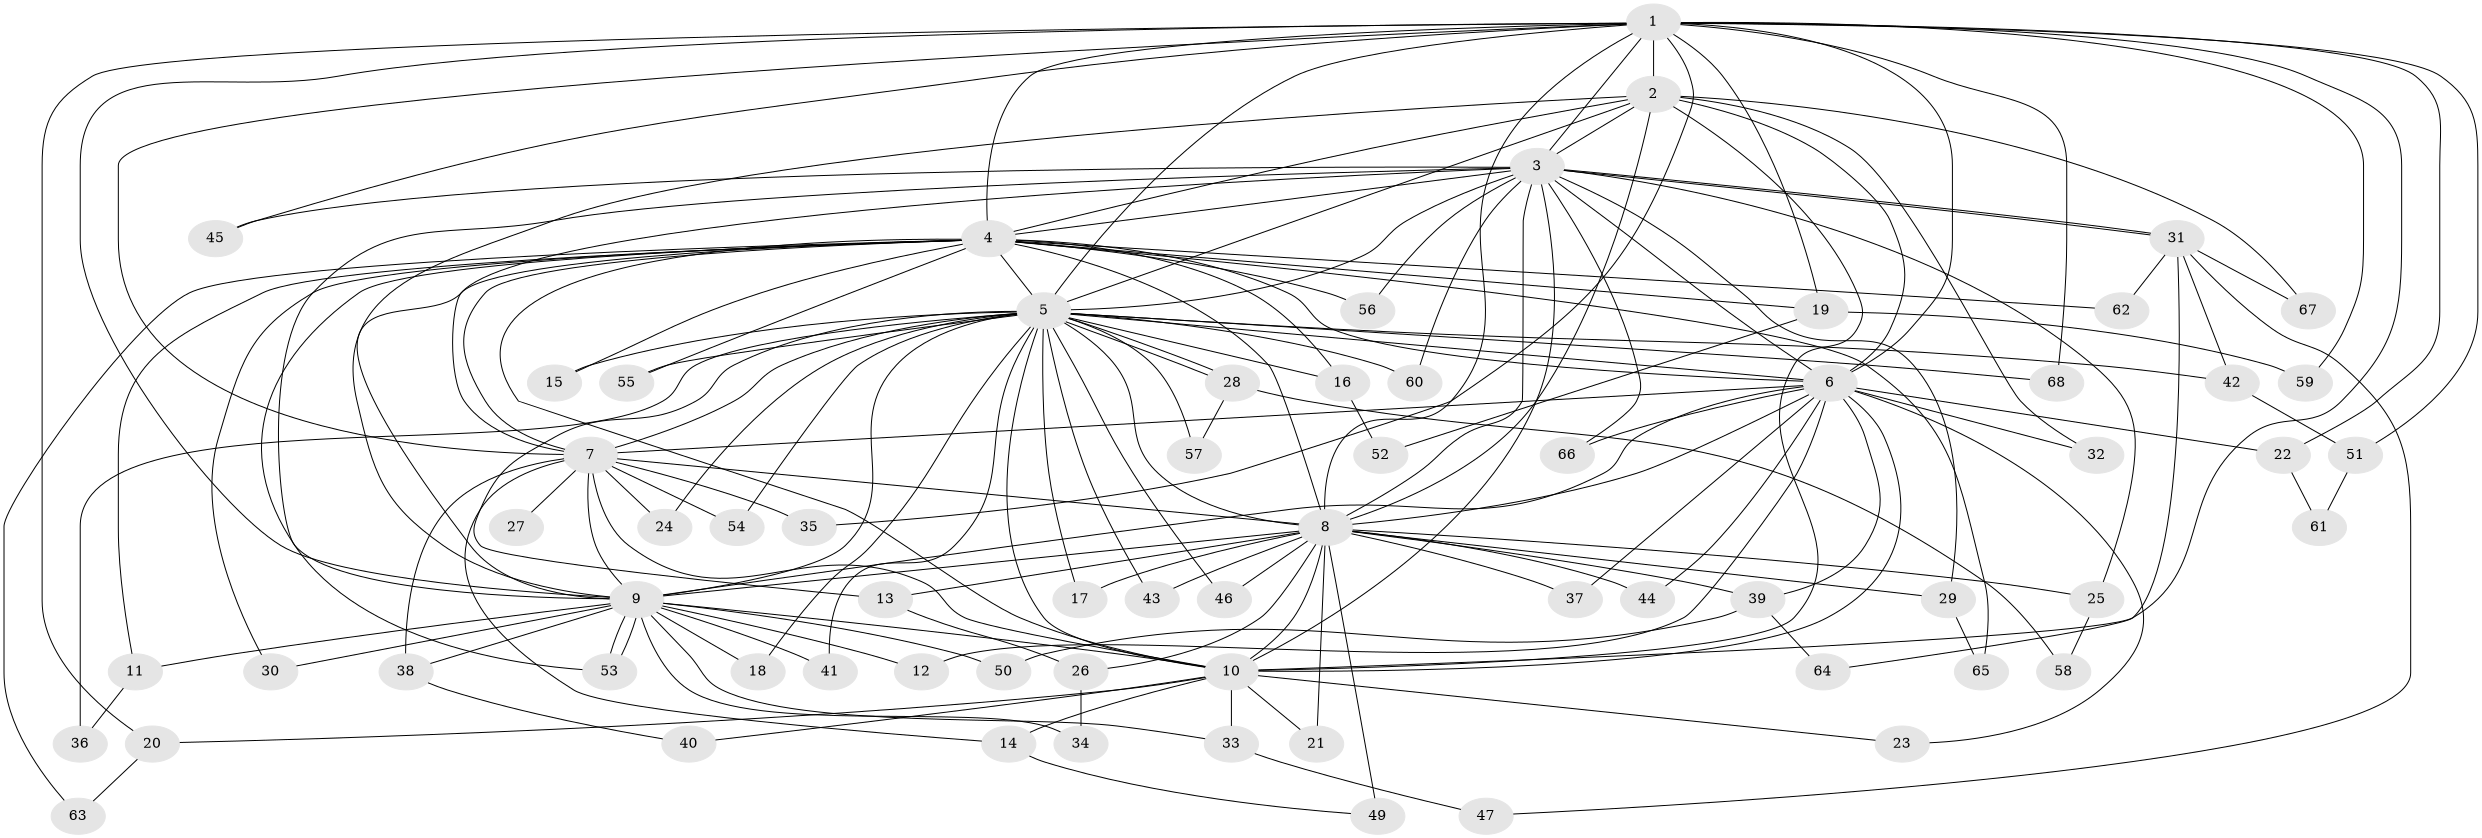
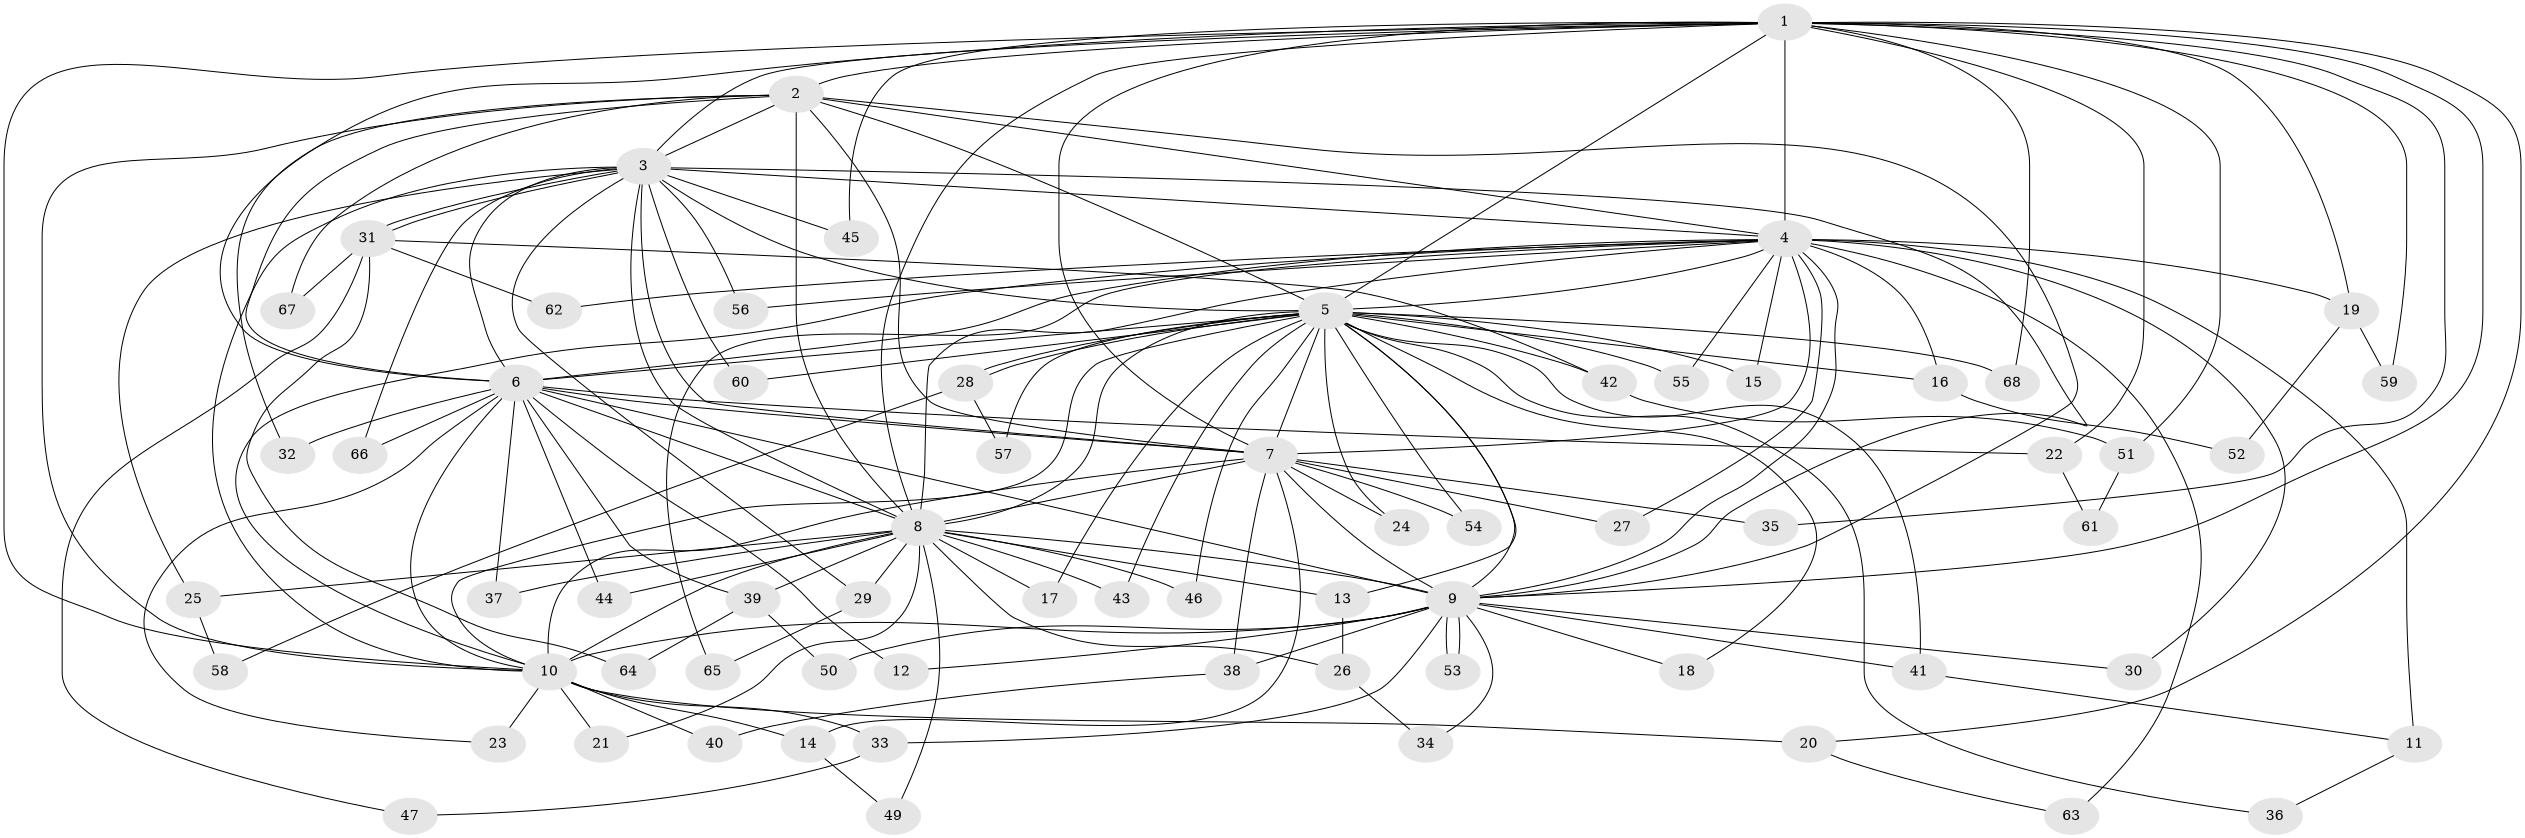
(355, 296) -> (1807, 407)
none -> (917, 386)
(386, 632) -> (2156, 706)
